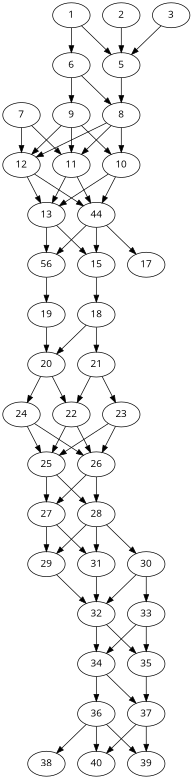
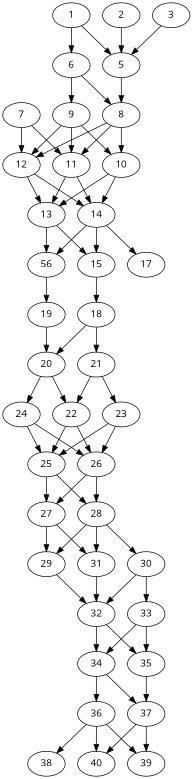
(96, 215) -> (96, 215)
